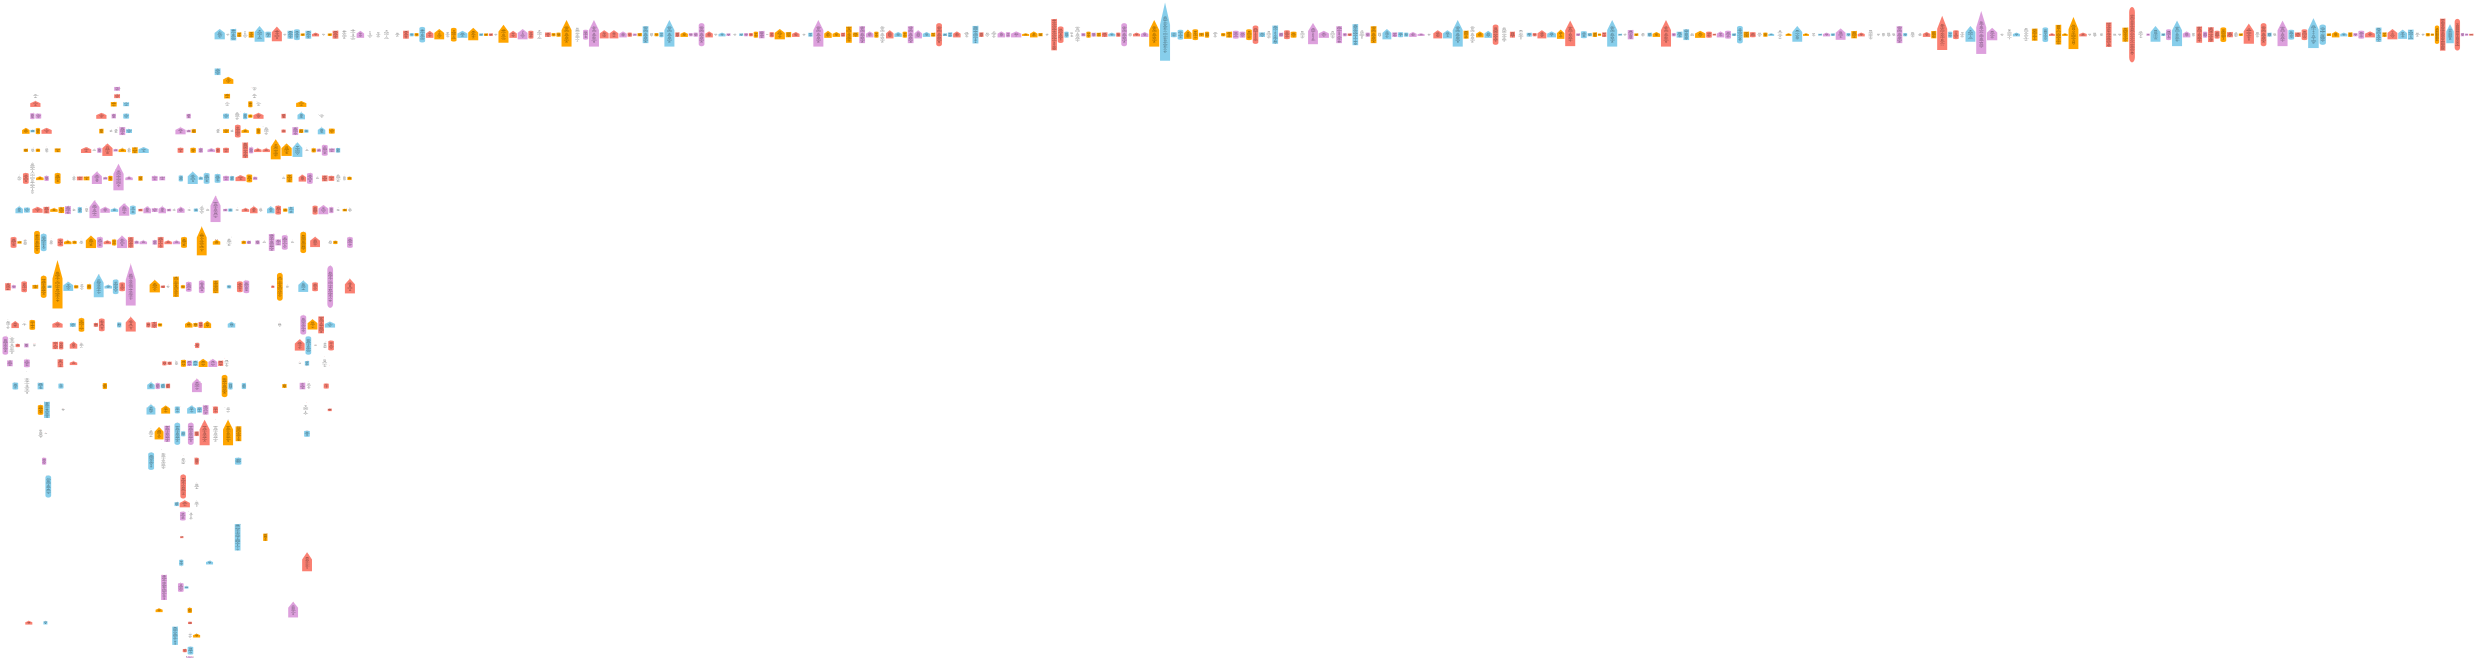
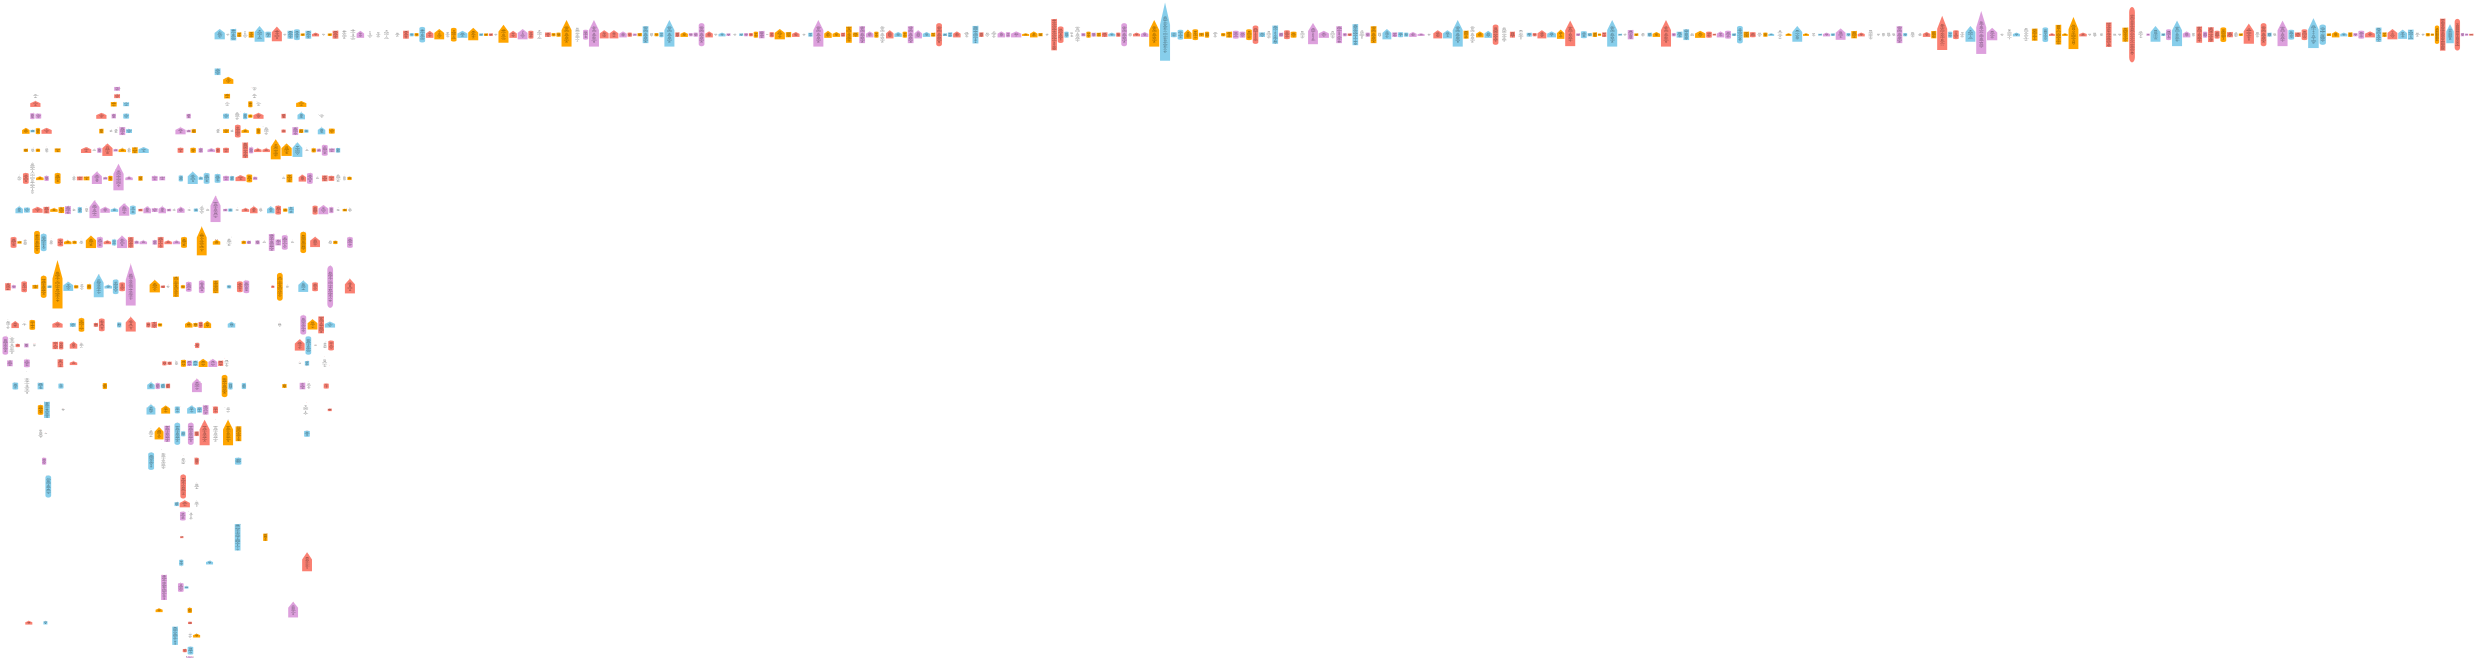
(114, 242) -> (114, 242)
